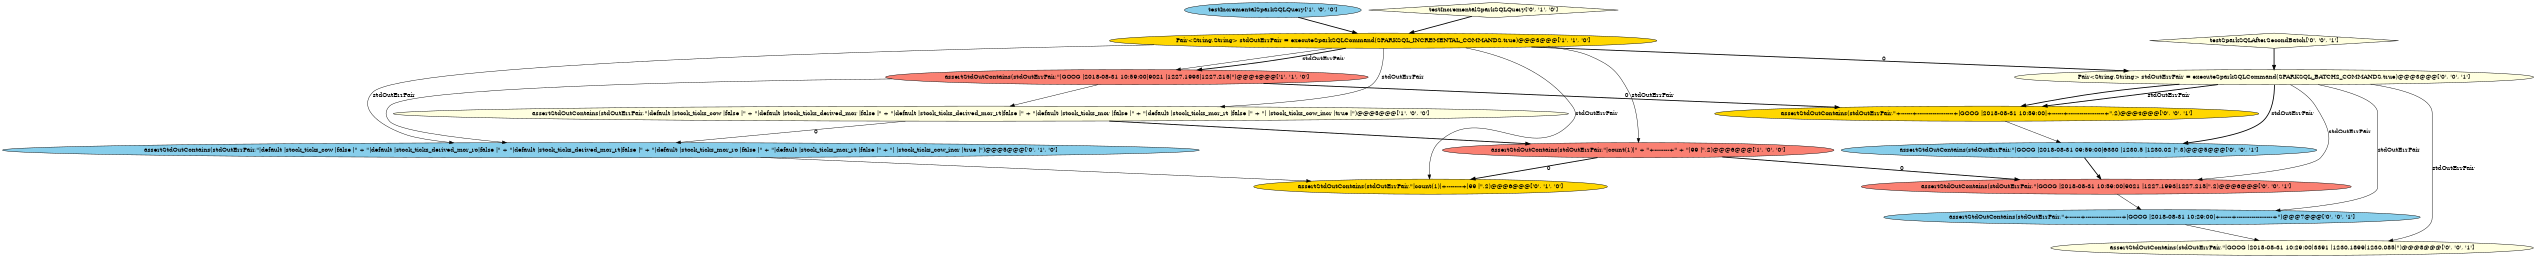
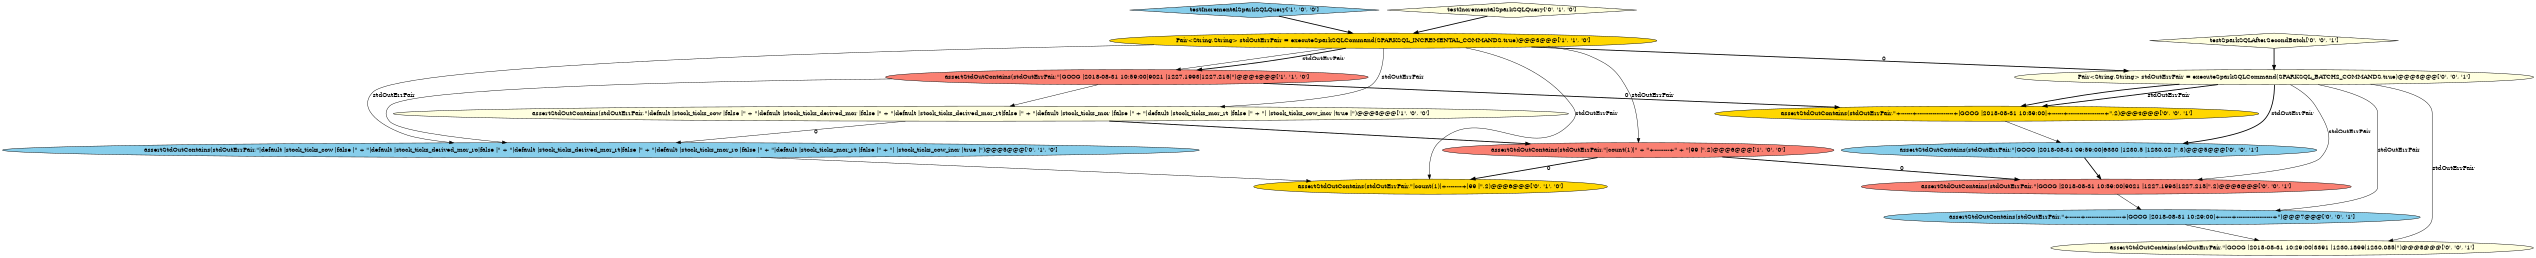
(1273, 10) -> (1254, 10)
